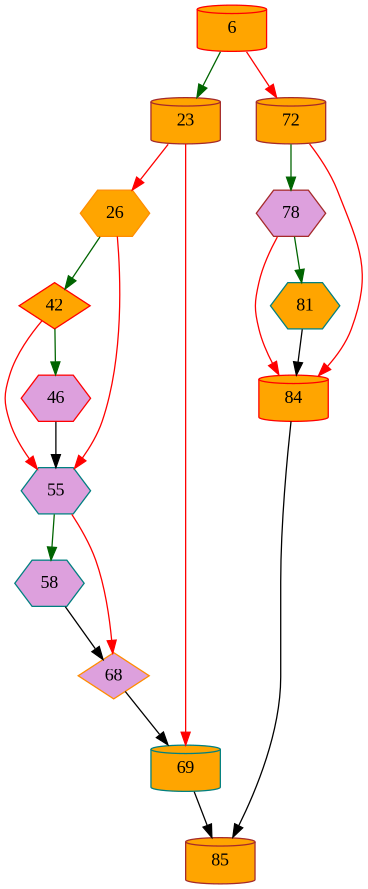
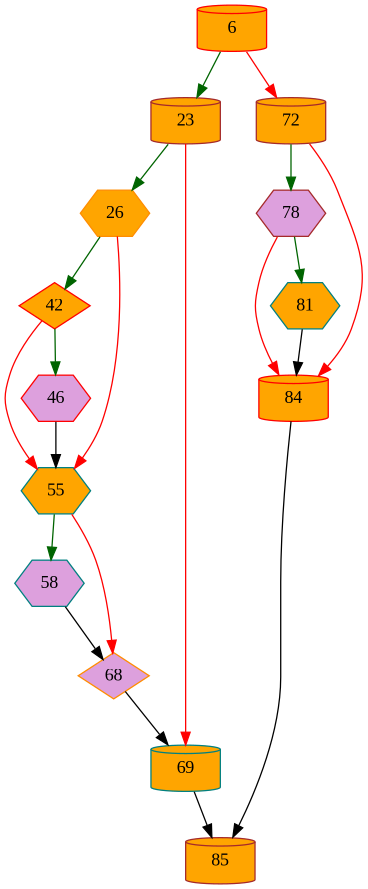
(154, 162) -> (154, 162)
(56, 491) -> (56, 491)
